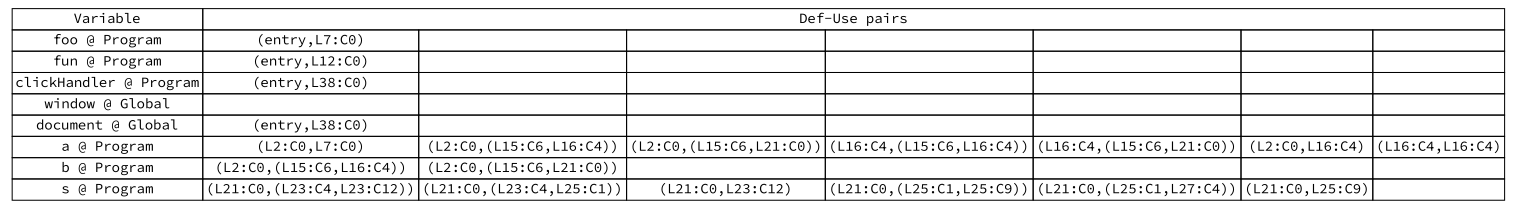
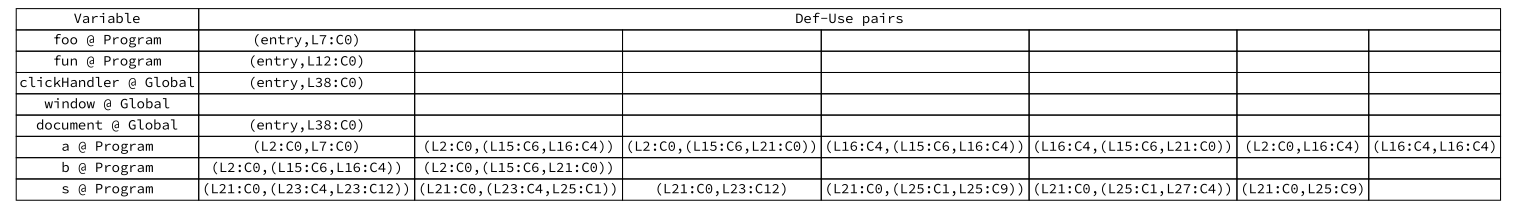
(107, 83) -> (107, 83)
